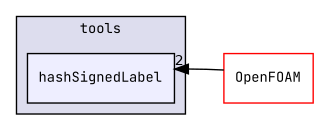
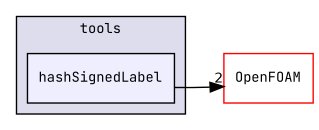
(206, 69) -> (194, 88)
